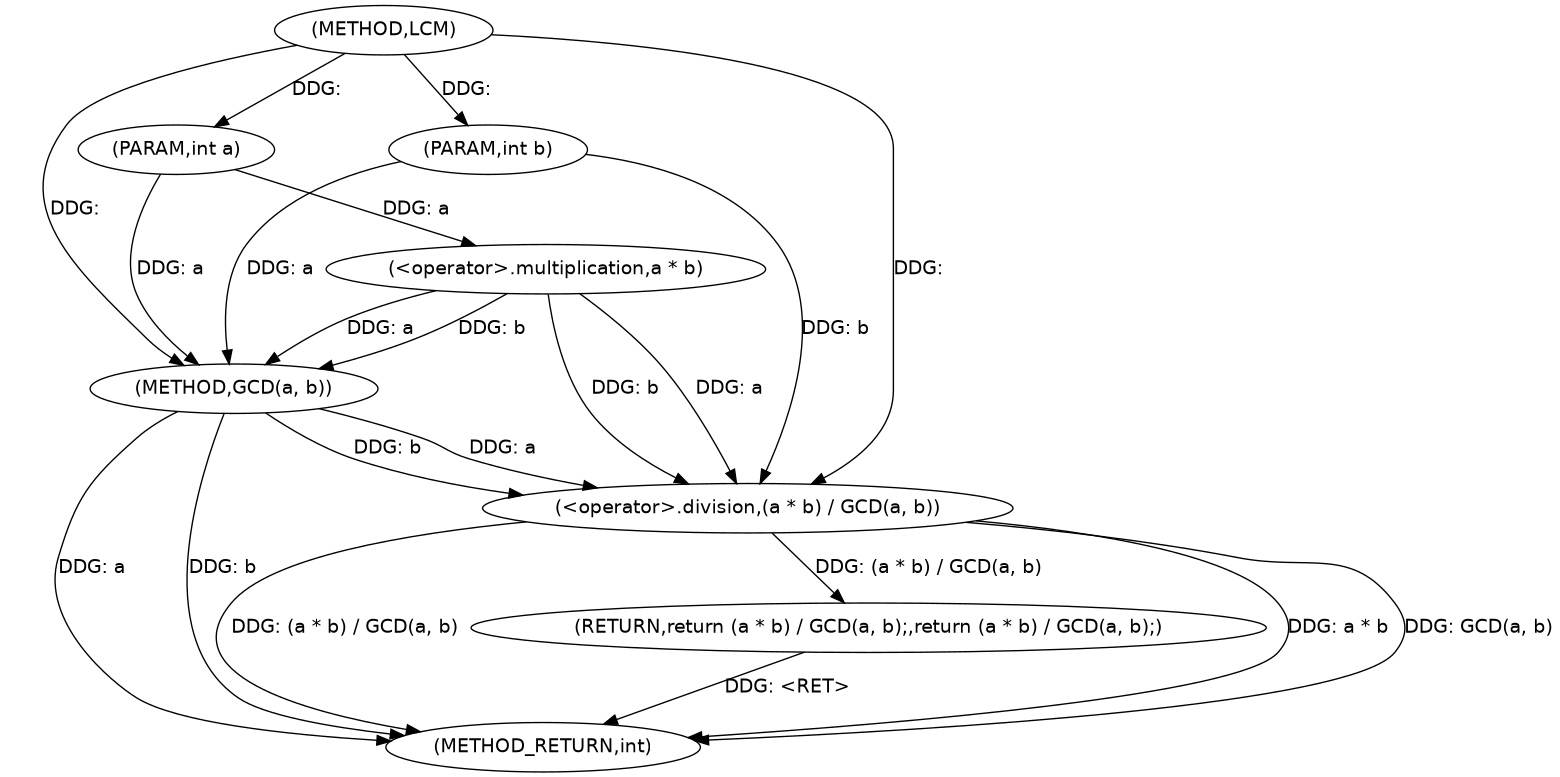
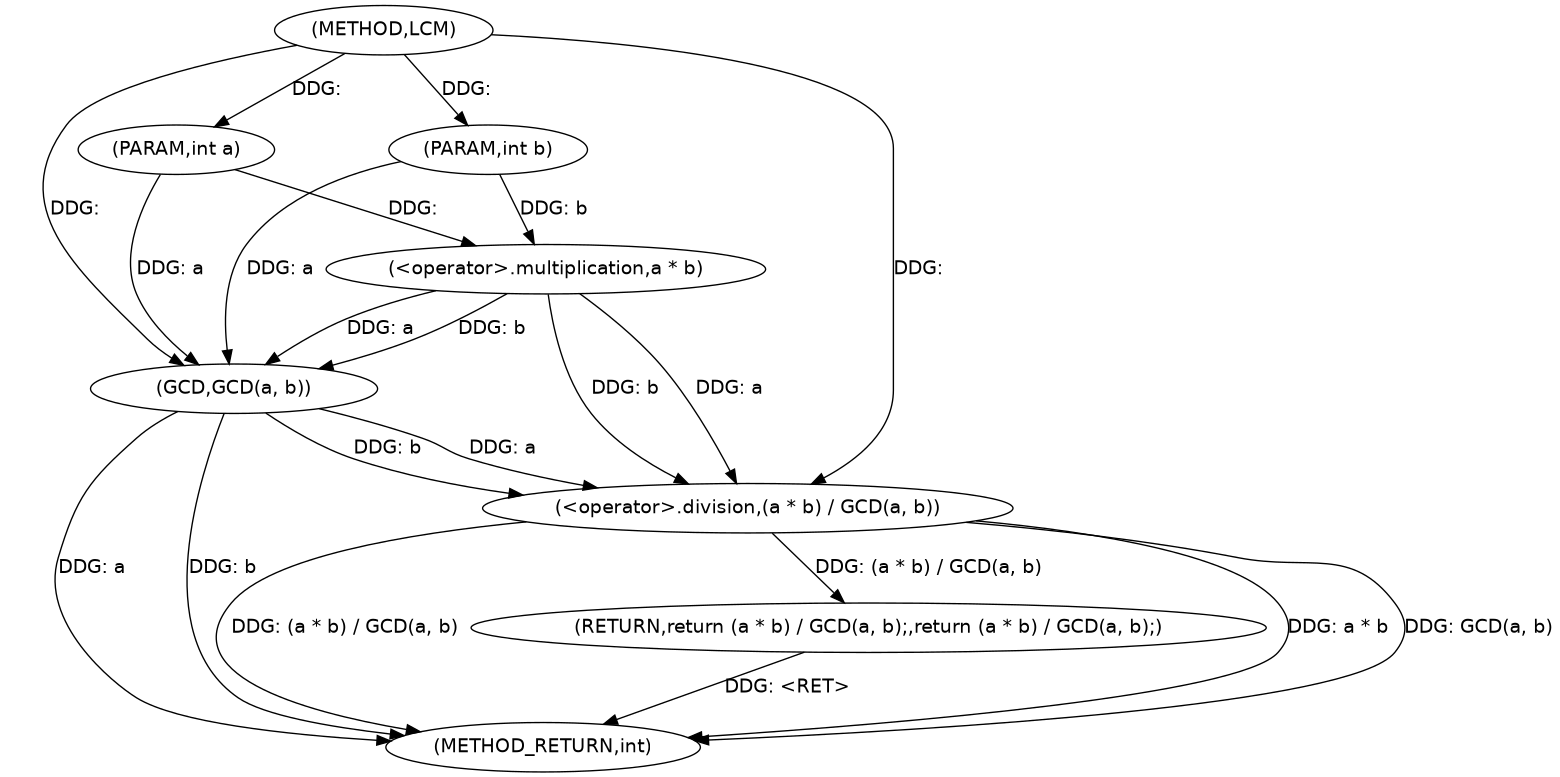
(416, 209) -> (416, 209)
(782, 253) -> (514, 203)
(234, 389) -> (234, 389)
